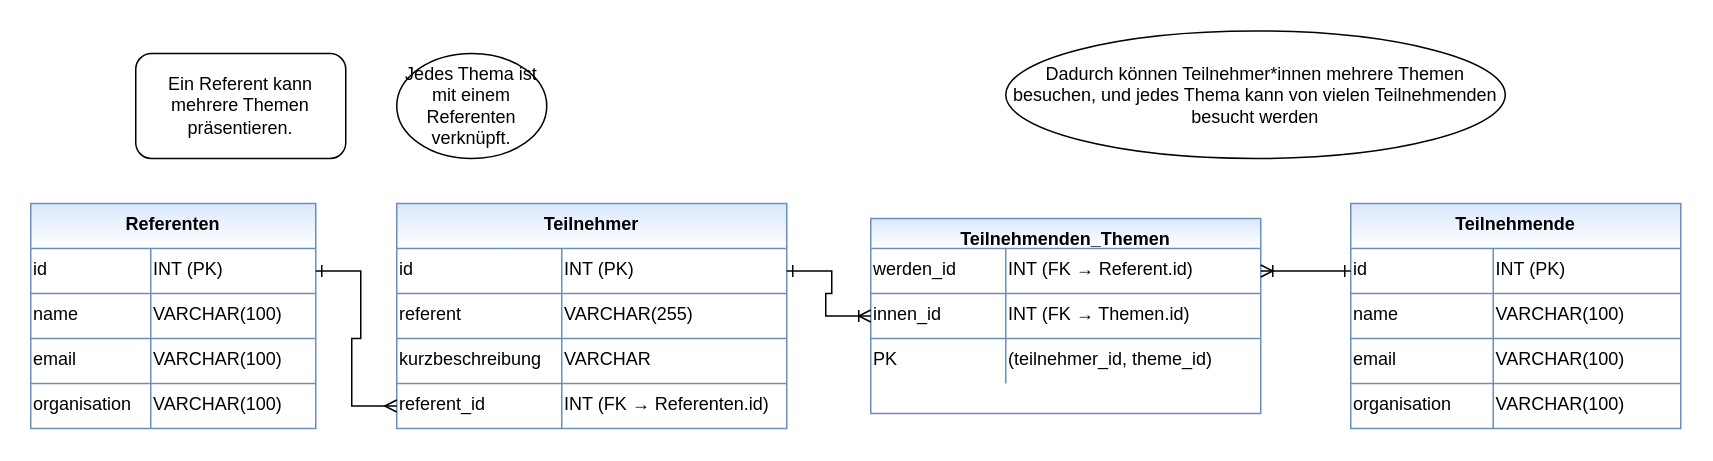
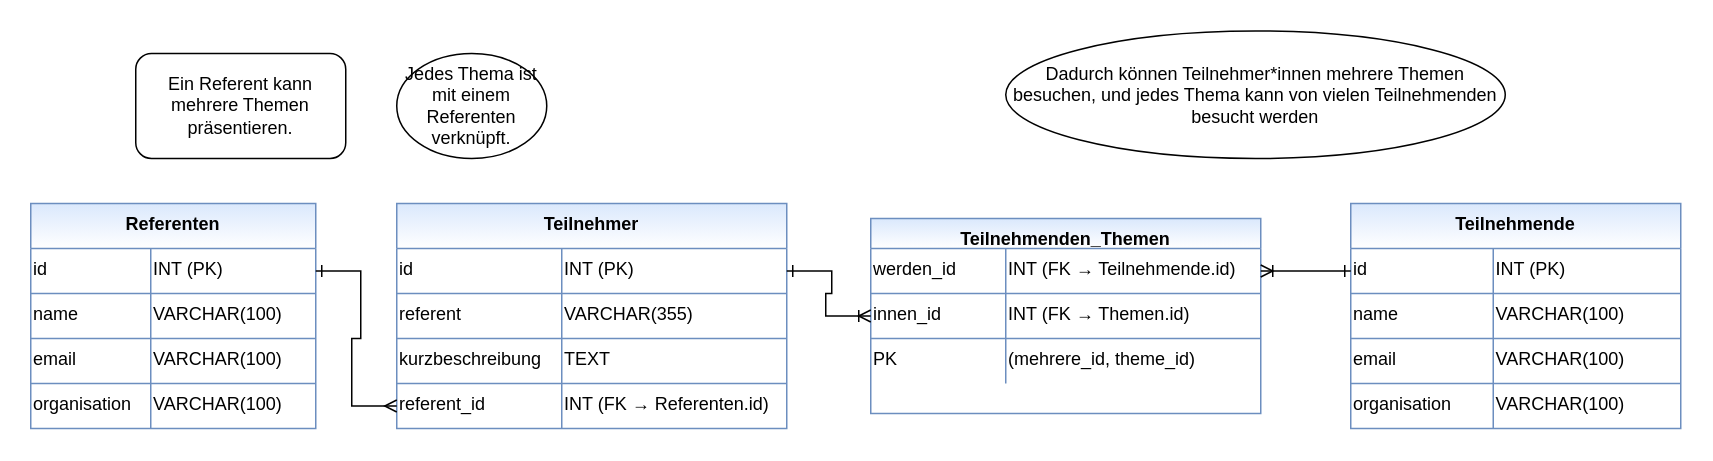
(1107, 269) -> (1123, 269)
(624, 314) -> (624, 314)
(599, 359) -> (584, 359)
(1120, 359) -> (1110, 359)
